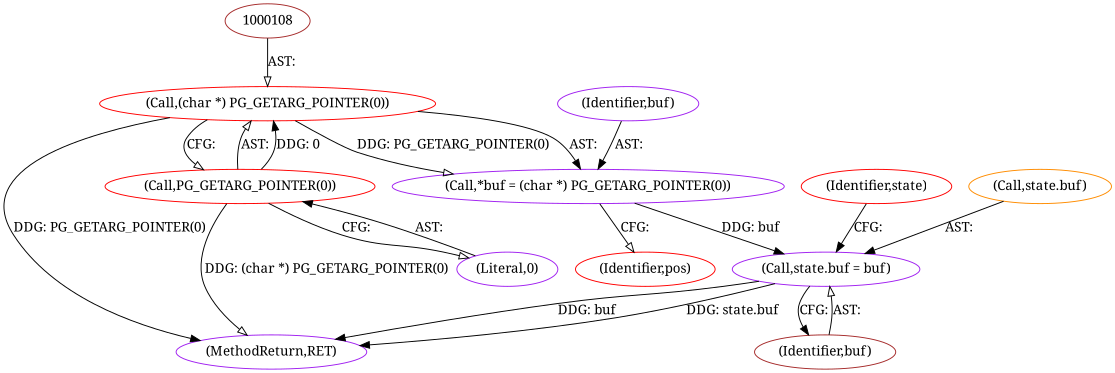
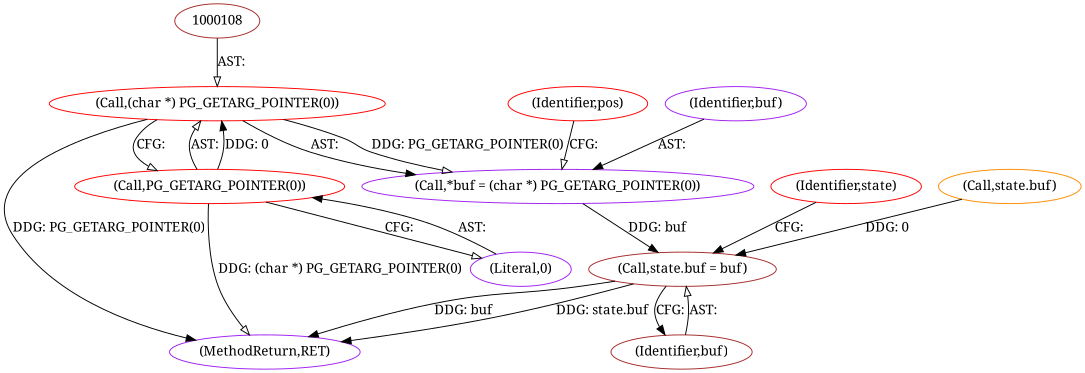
(614, 224) -> (569, 140)
(961, 228) -> (887, 228)
(826, 269) -> (683, 269)
